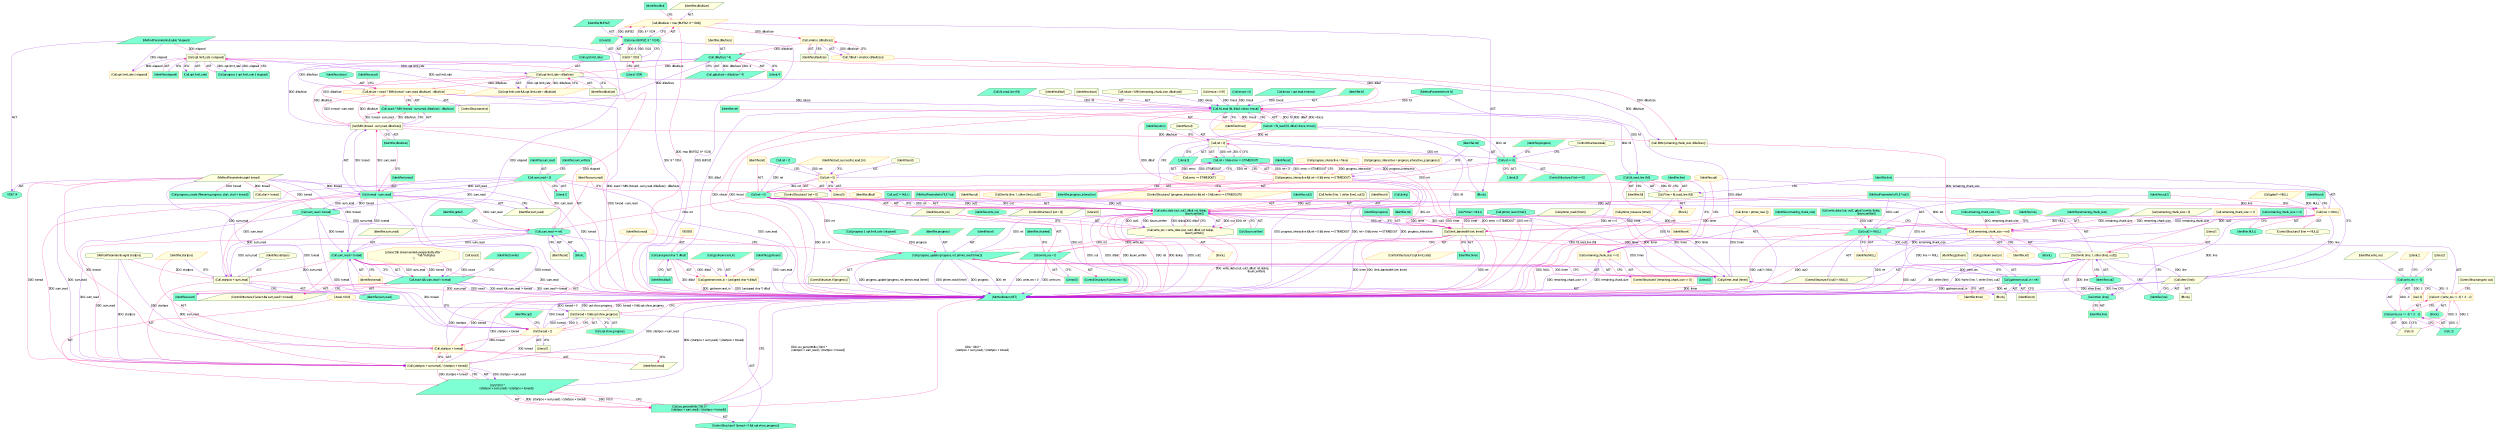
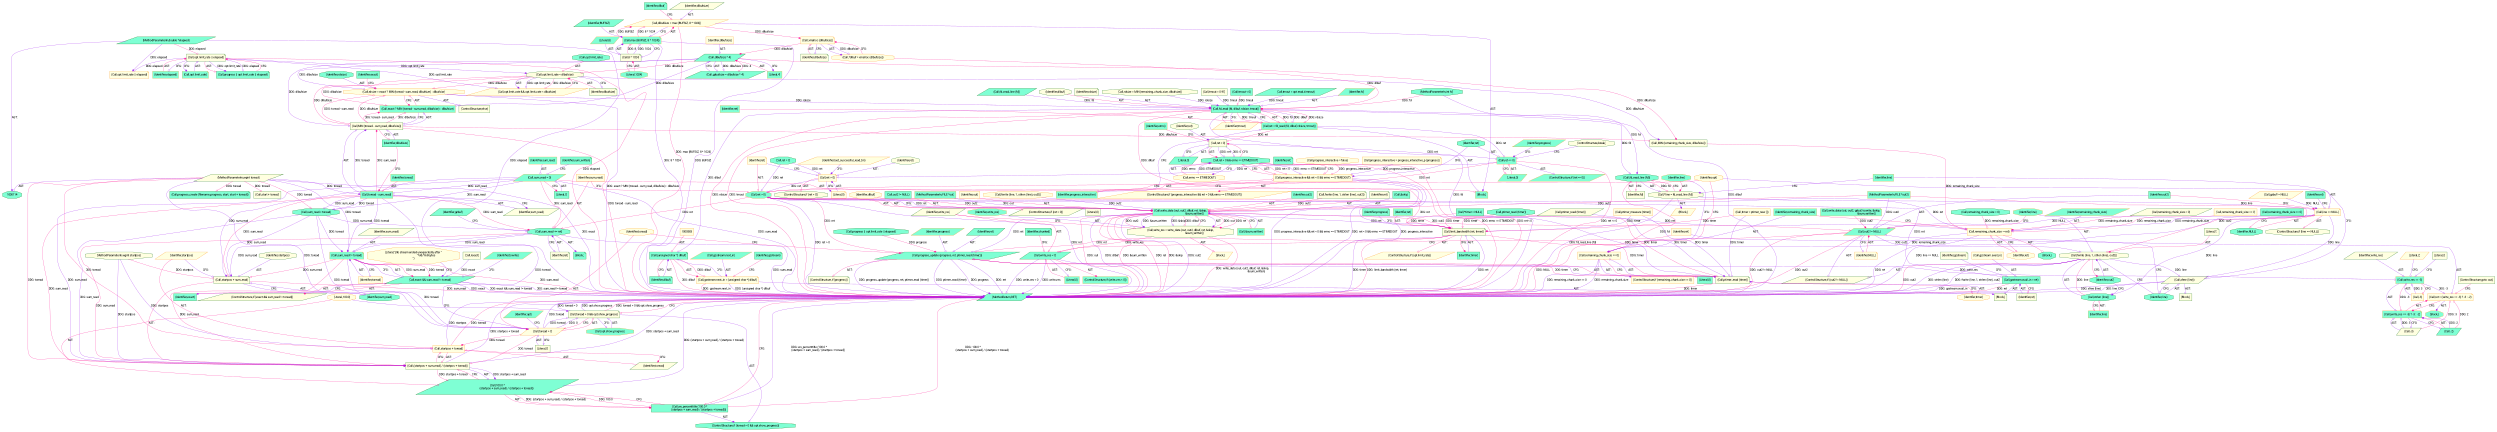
(588, 232) -> (588, 232)
